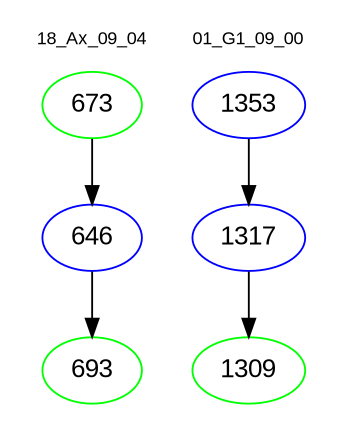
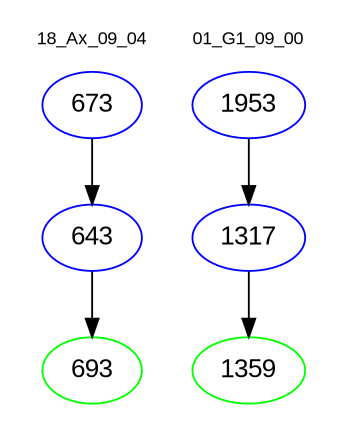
(92, 105) -> (92, 105)
(249, 105) -> (249, 105)
(92, 238) -> (92, 238)
(249, 370) -> (249, 370)
